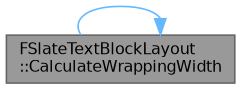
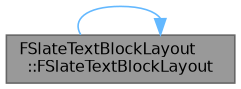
(121, 59) -> (121, 59)
